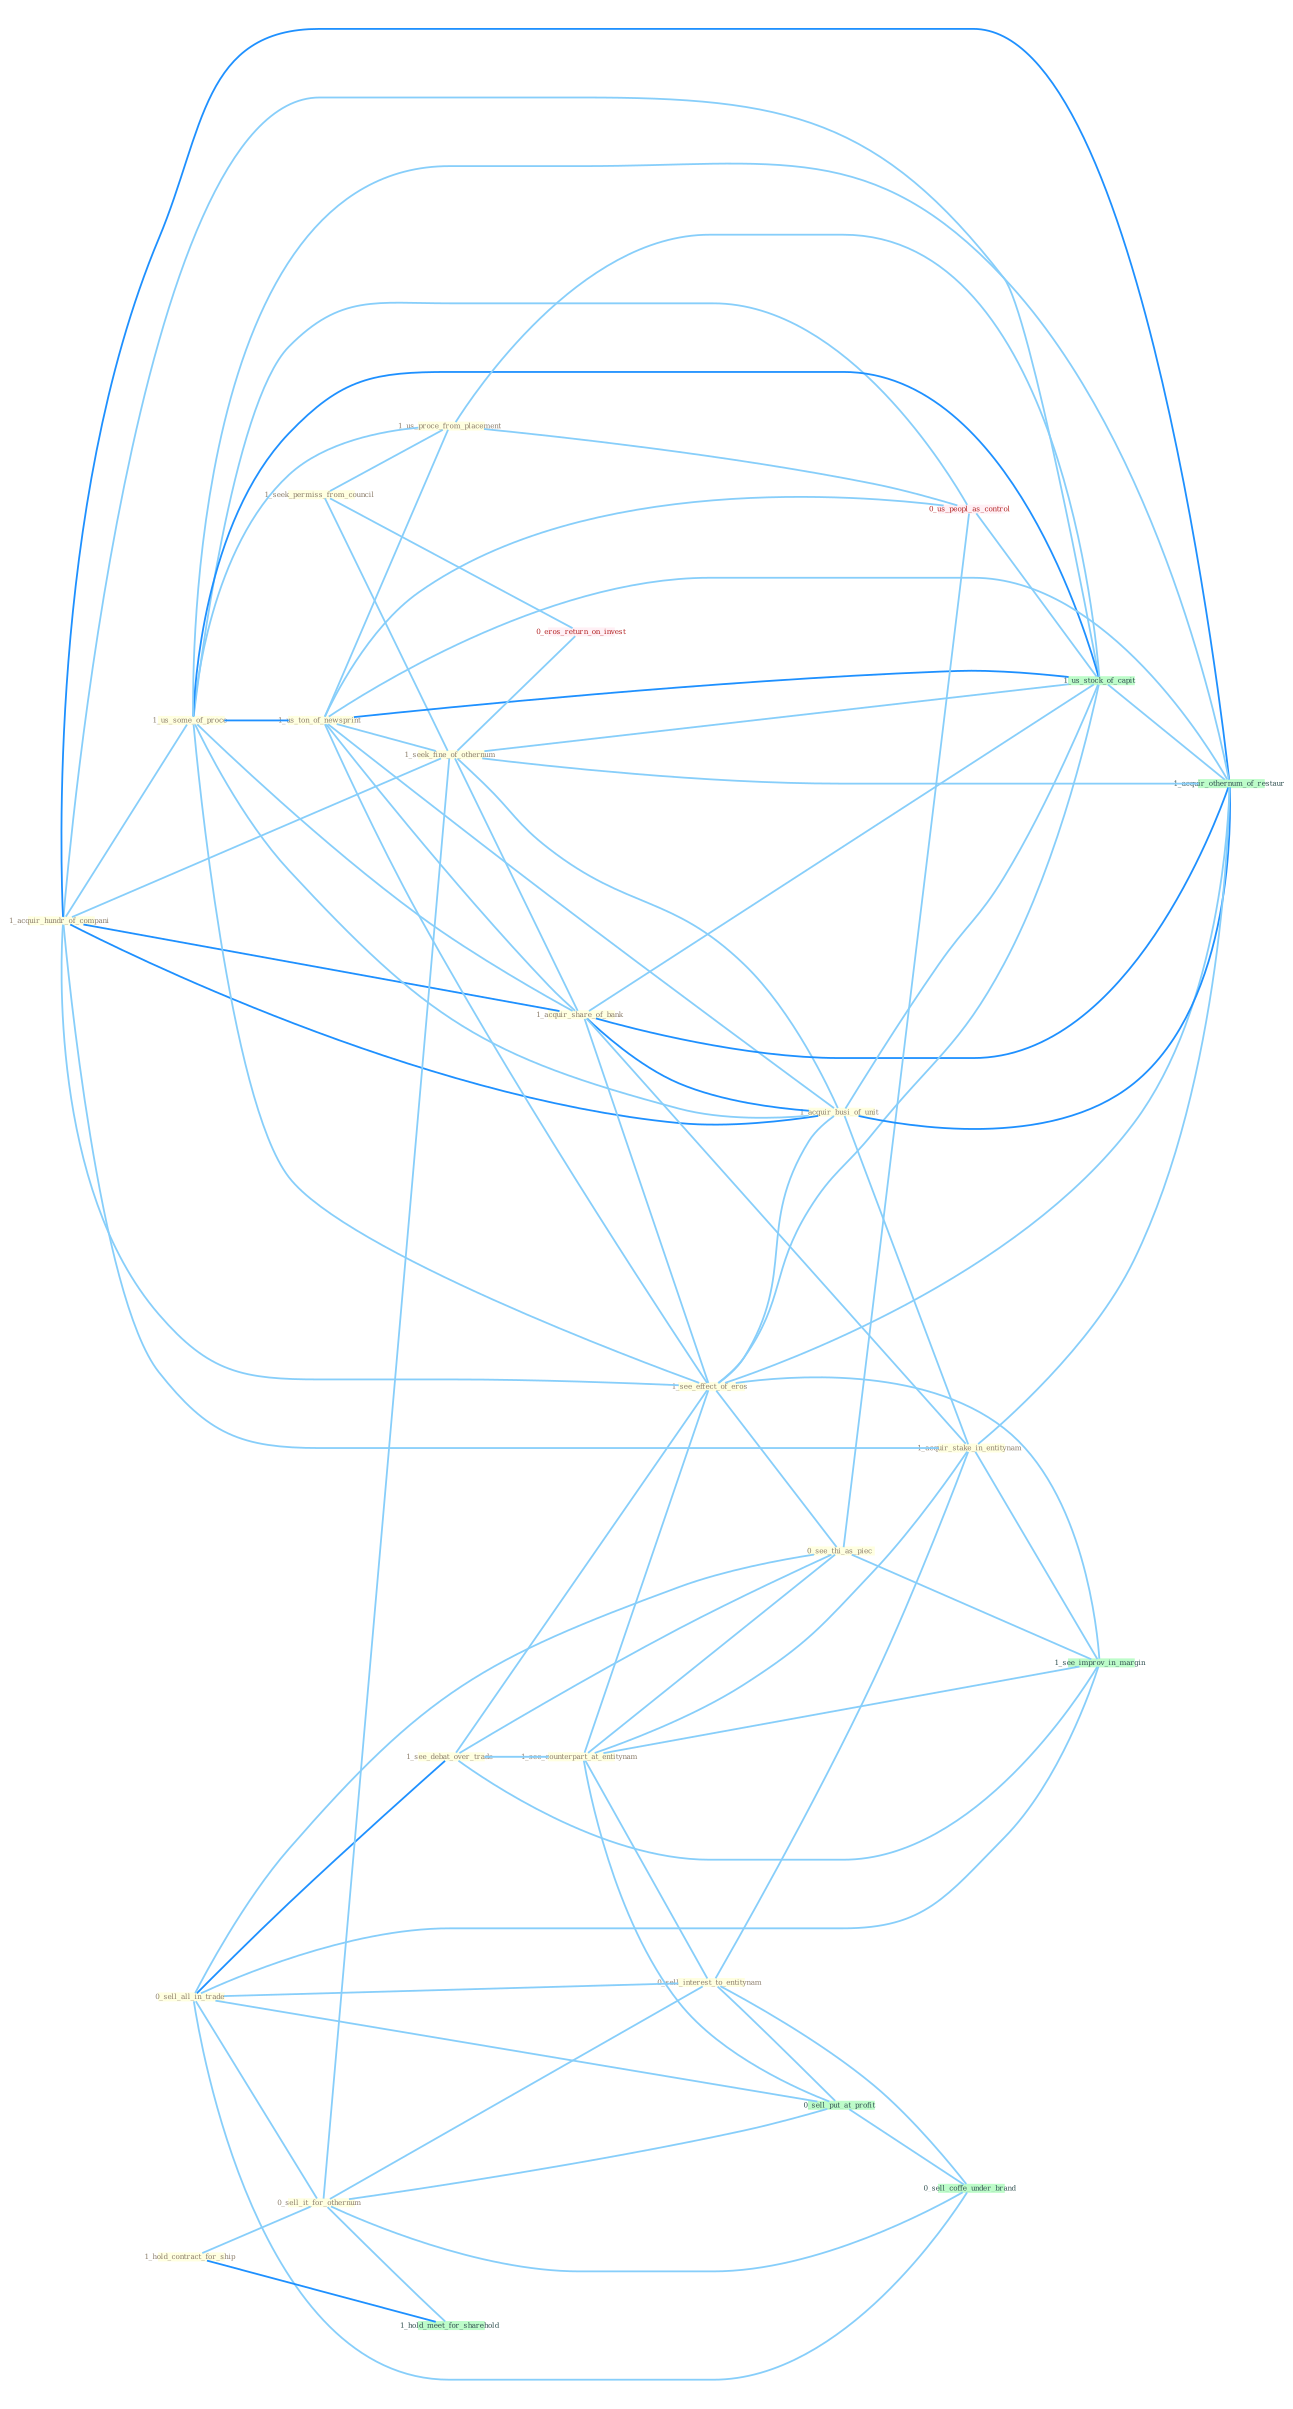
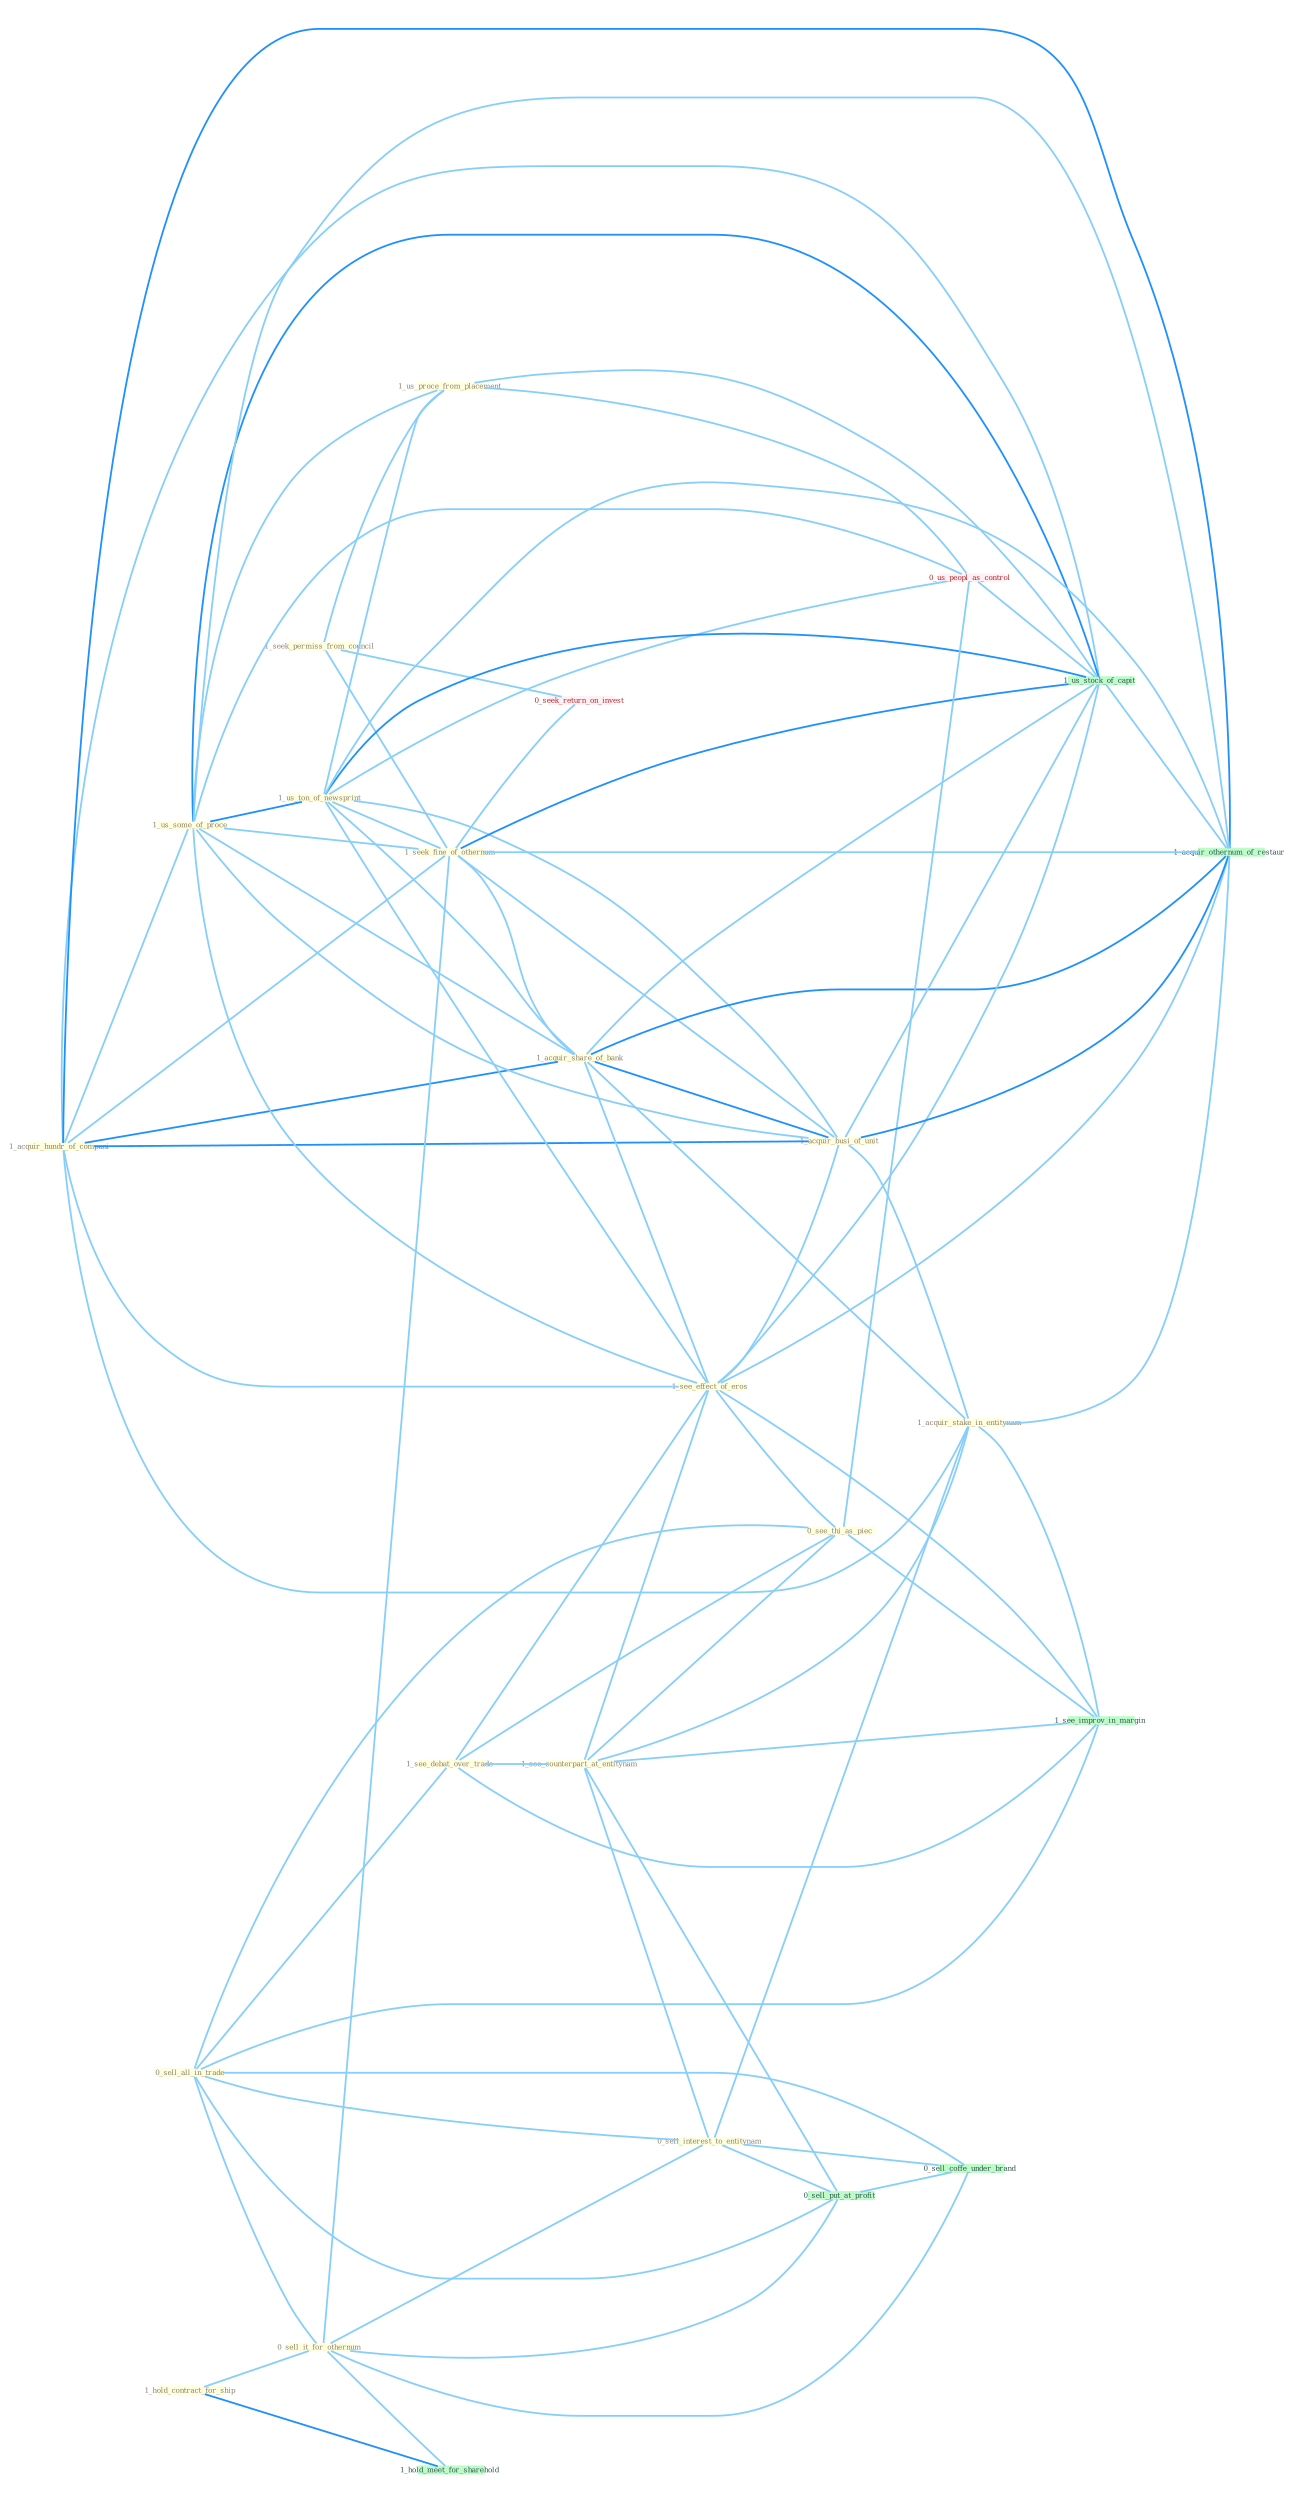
(581, 632) -> (581, 701)
(777, 718) -> (757, 738)
none -> (321, 839)
(319, 1875) -> (321, 1918)
